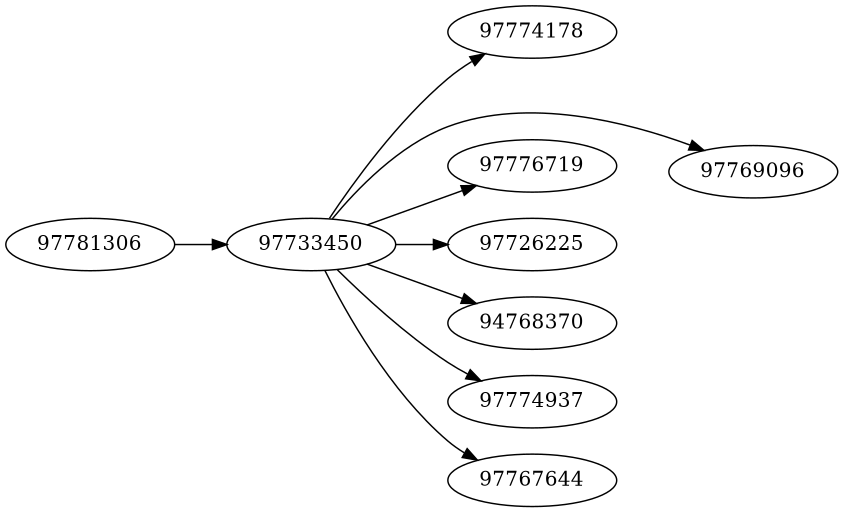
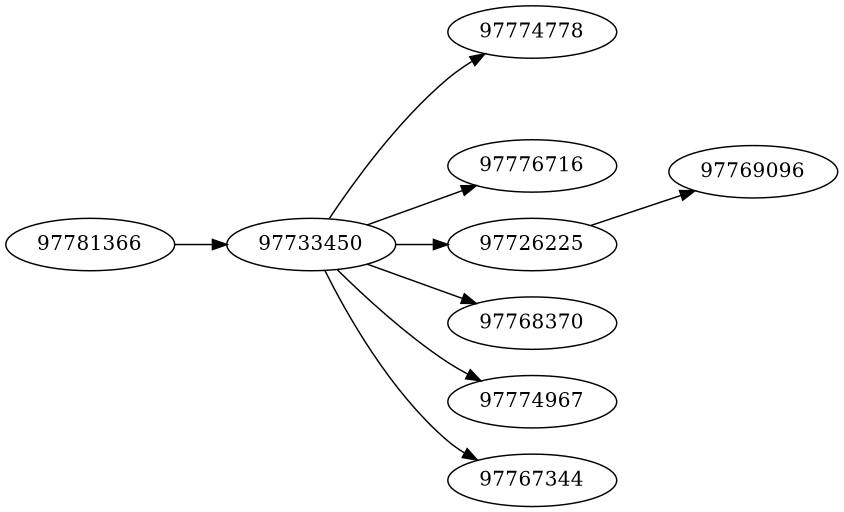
(532, 32) -> (532, 32)
(496, 116) -> (636, 210)
(532, 166) -> (532, 166)
(90, 245) -> (90, 245)
(532, 323) -> (532, 323)
(532, 402) -> (532, 402)
(532, 480) -> (532, 480)
